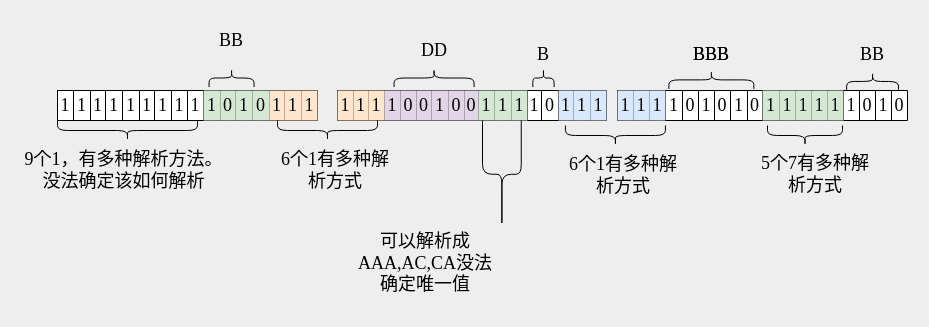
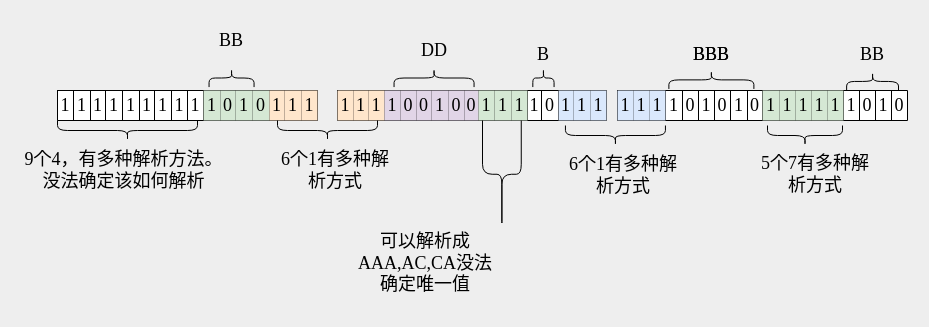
(124, 171) -> (124, 171)
